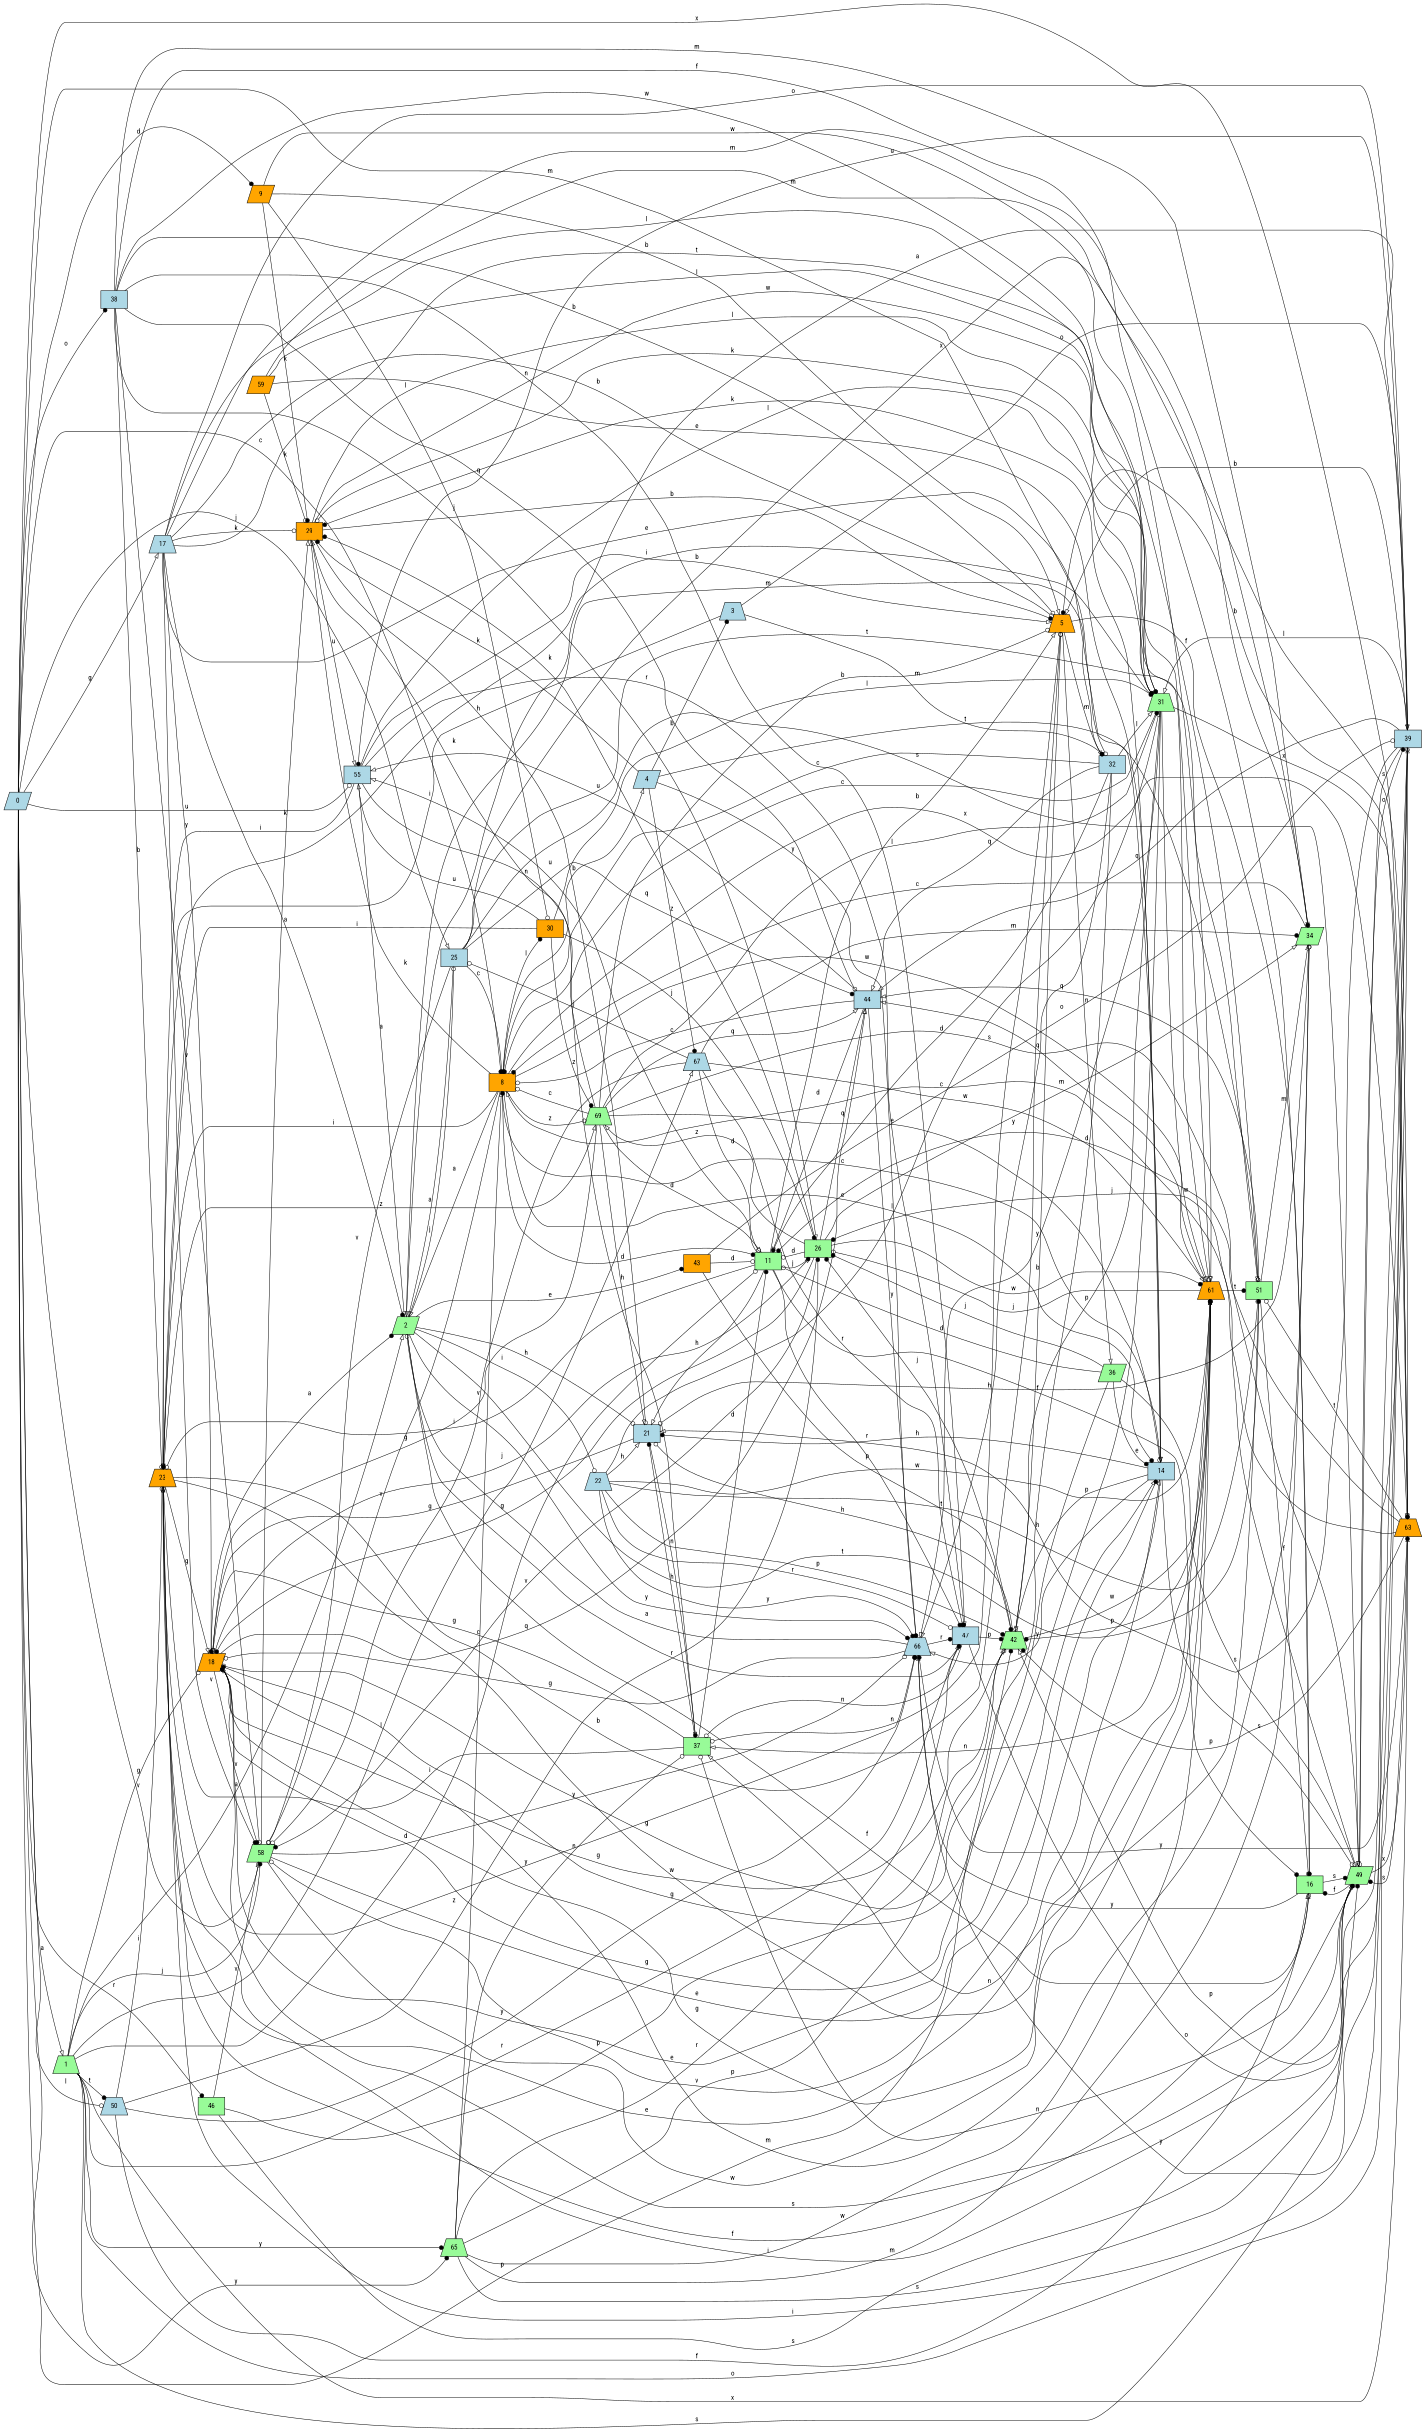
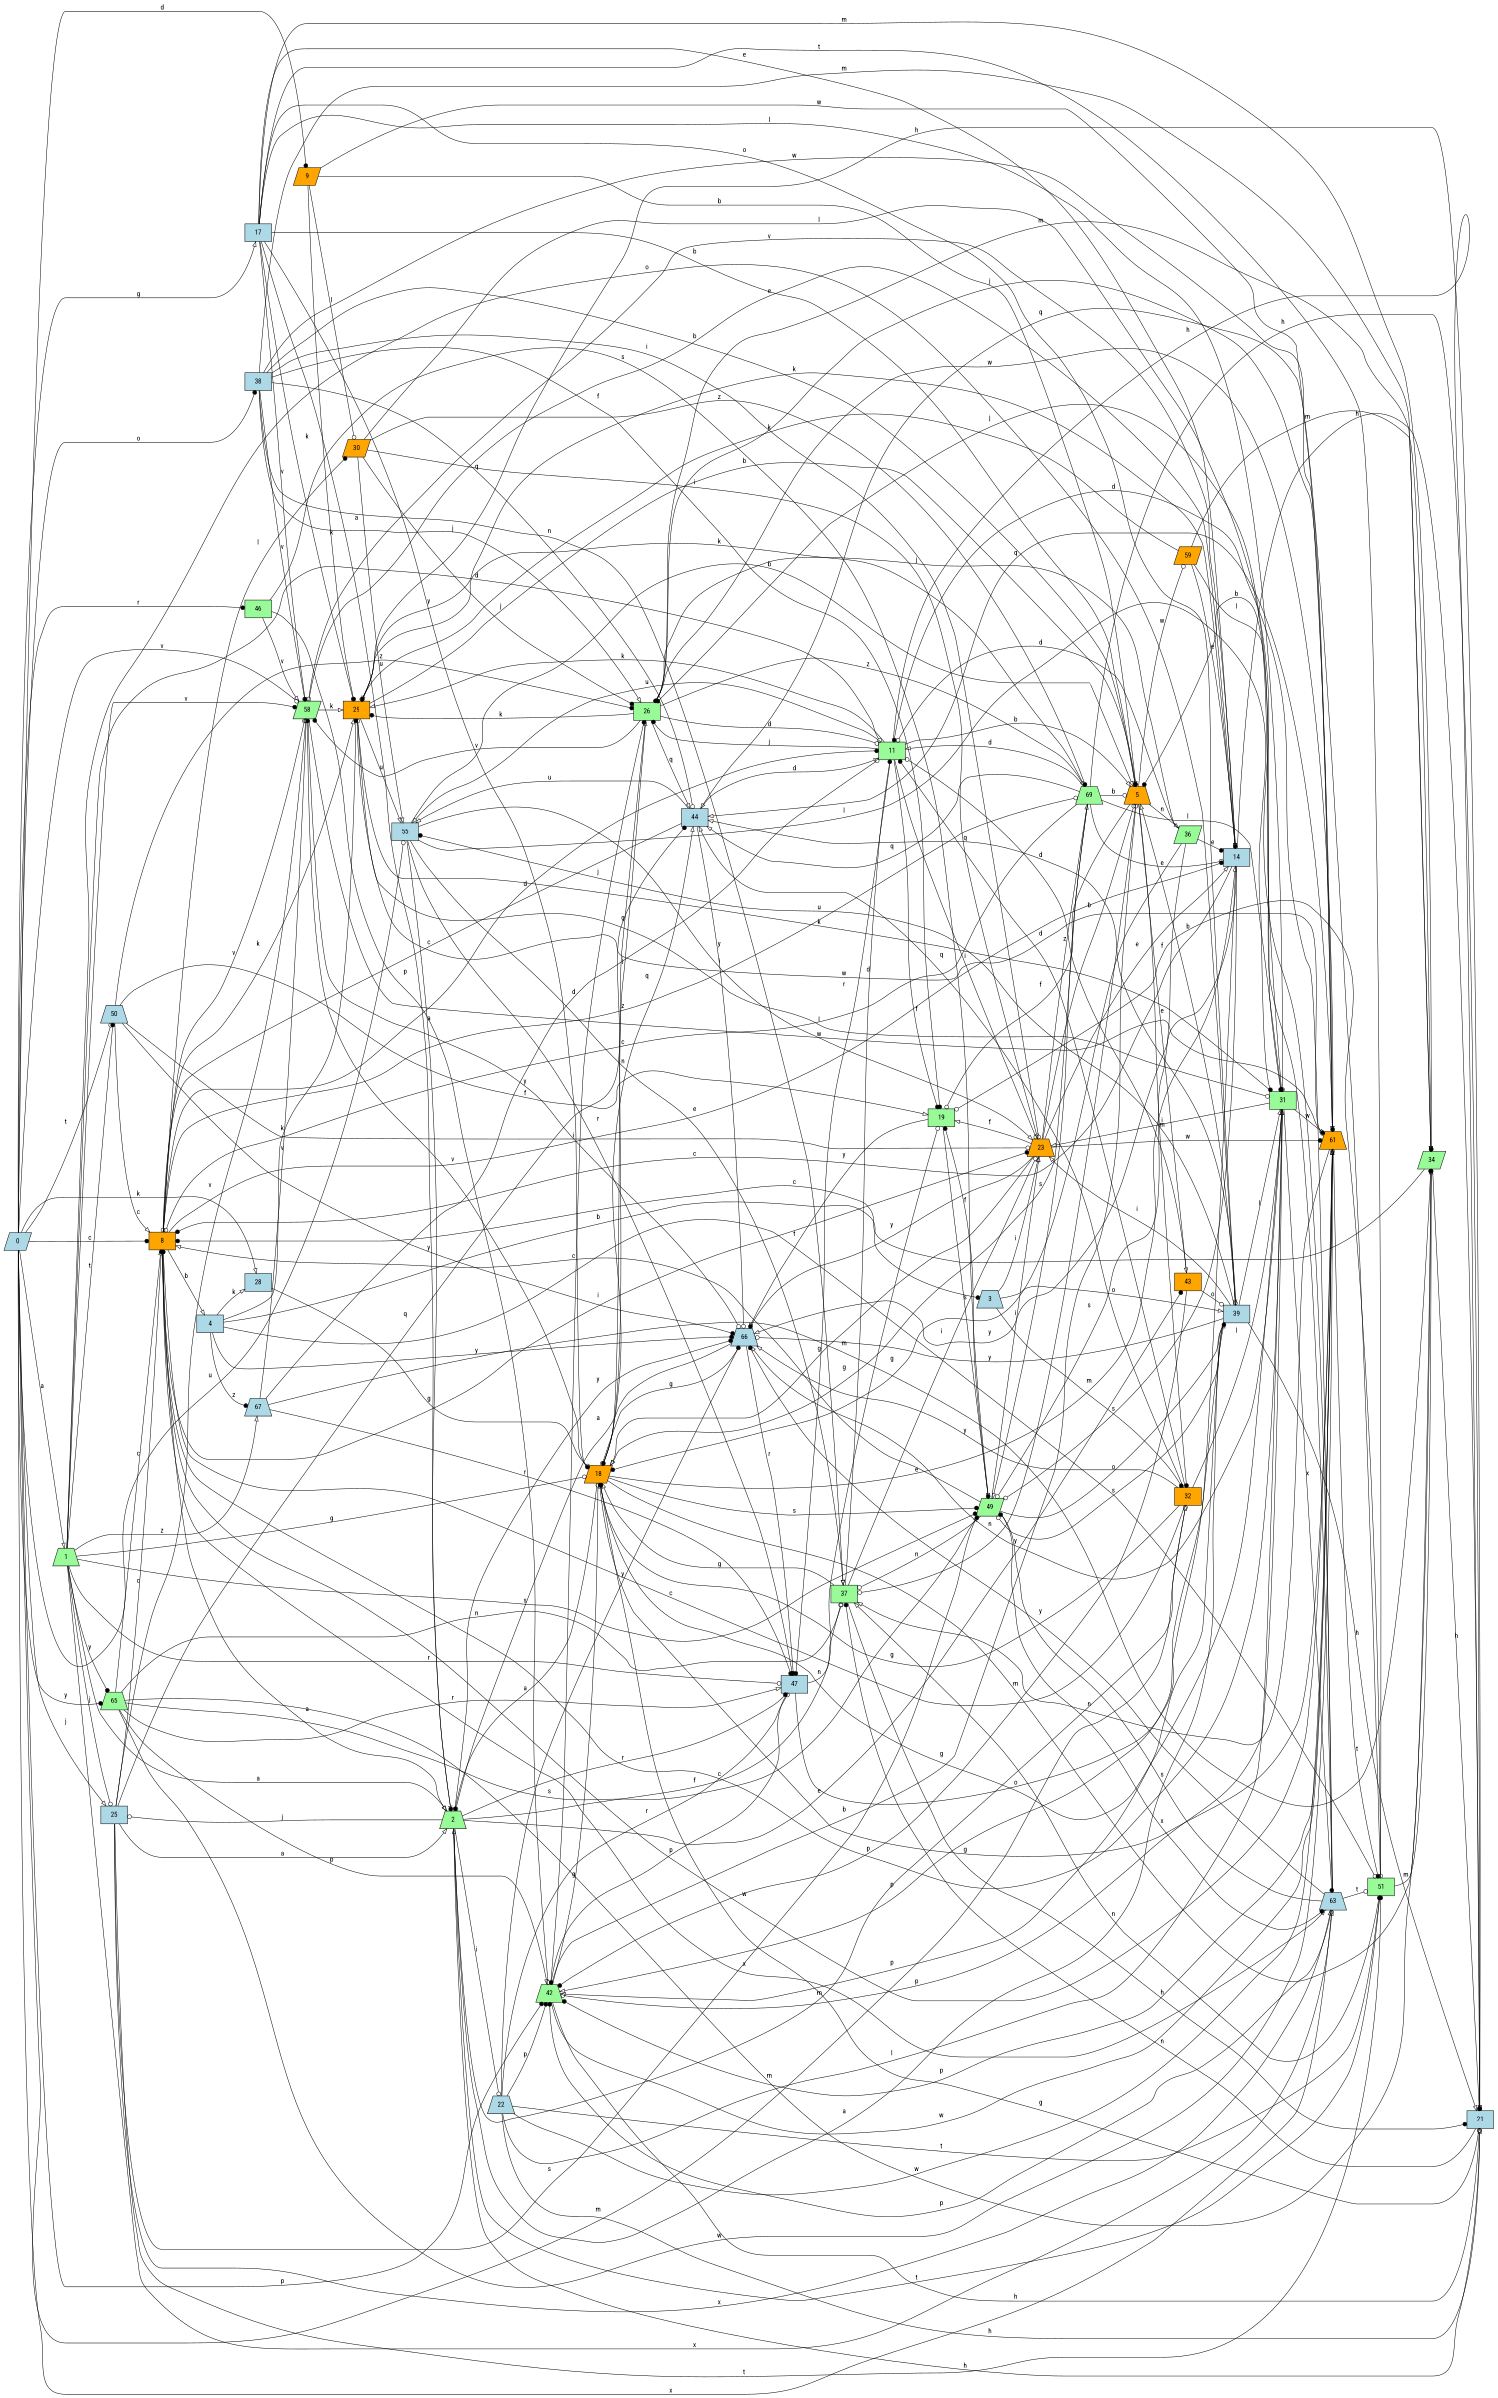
(163, 544) -> (258, 233)
(1025, 654) -> (700, 2377)
none -> (649, 661)
none -> (1153, 676)
(1161, 702) -> (1283, 1100)
(801, 757) -> (724, 843)
(1112, 765) -> (1188, 1496)
(647, 779) -> (210, 1324)
(138, 850) -> (647, 347)
(251, 906) -> (1022, 1228)
(550, 929) -> (357, 448)
(580, 1010) -> (85, 1685)
none -> (1162, 1036)
(988, 1105) -> none
none -> (121, 1128)
none -> (258, 1282)
(406, 1326) -> (453, 1820)
(1408, 1528) -> (1333, 1901)
(381, 1726) -> (162, 1531)
(1310, 1885) -> (941, 1118)
(163, 1971) -> (186, 699)
(66, 2082) -> (66, 1122)
